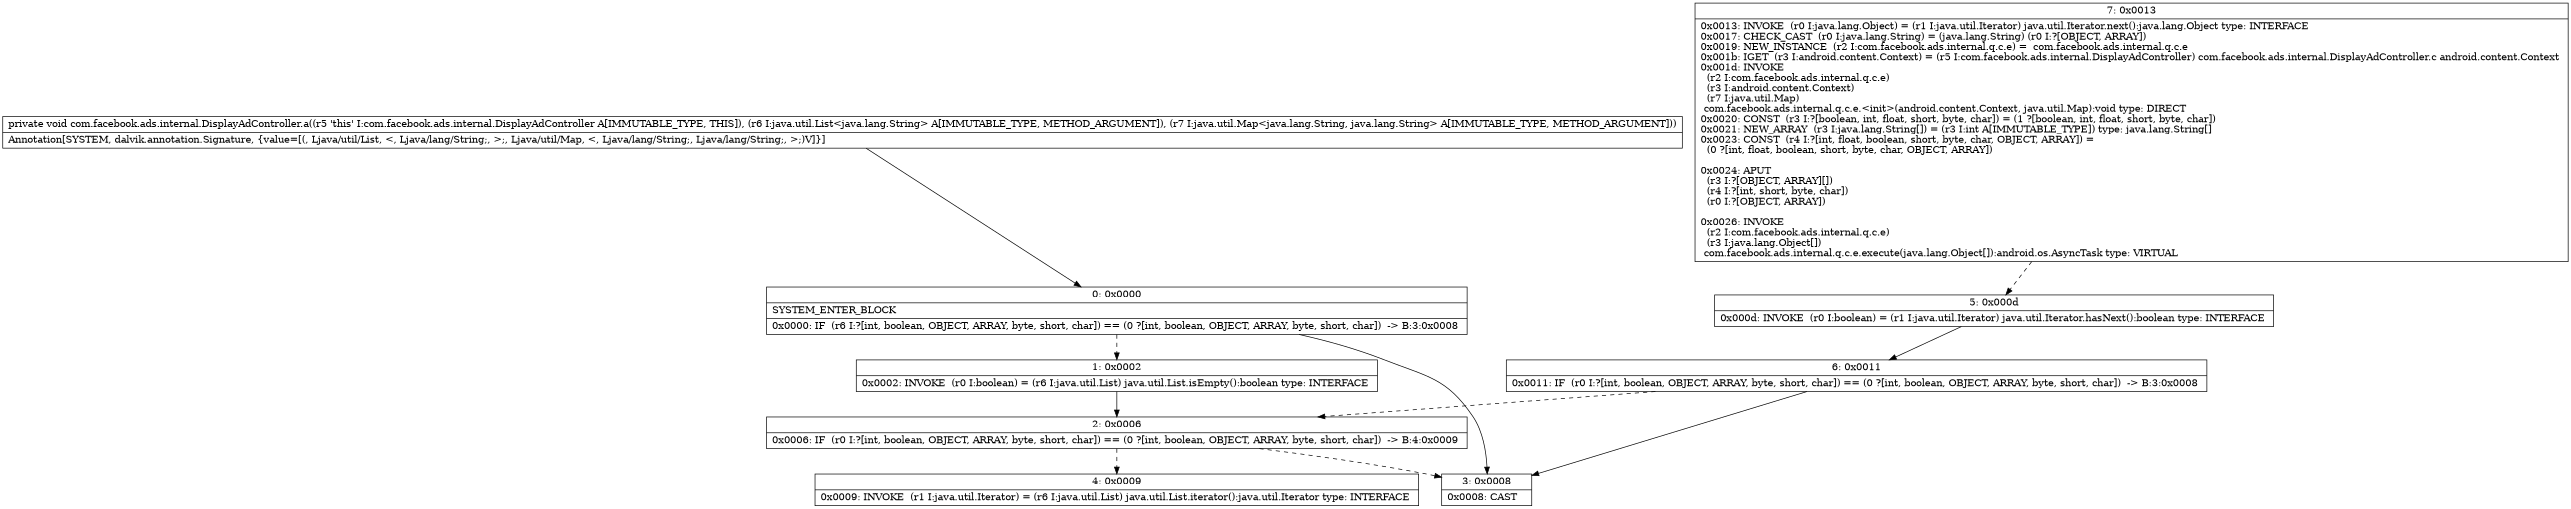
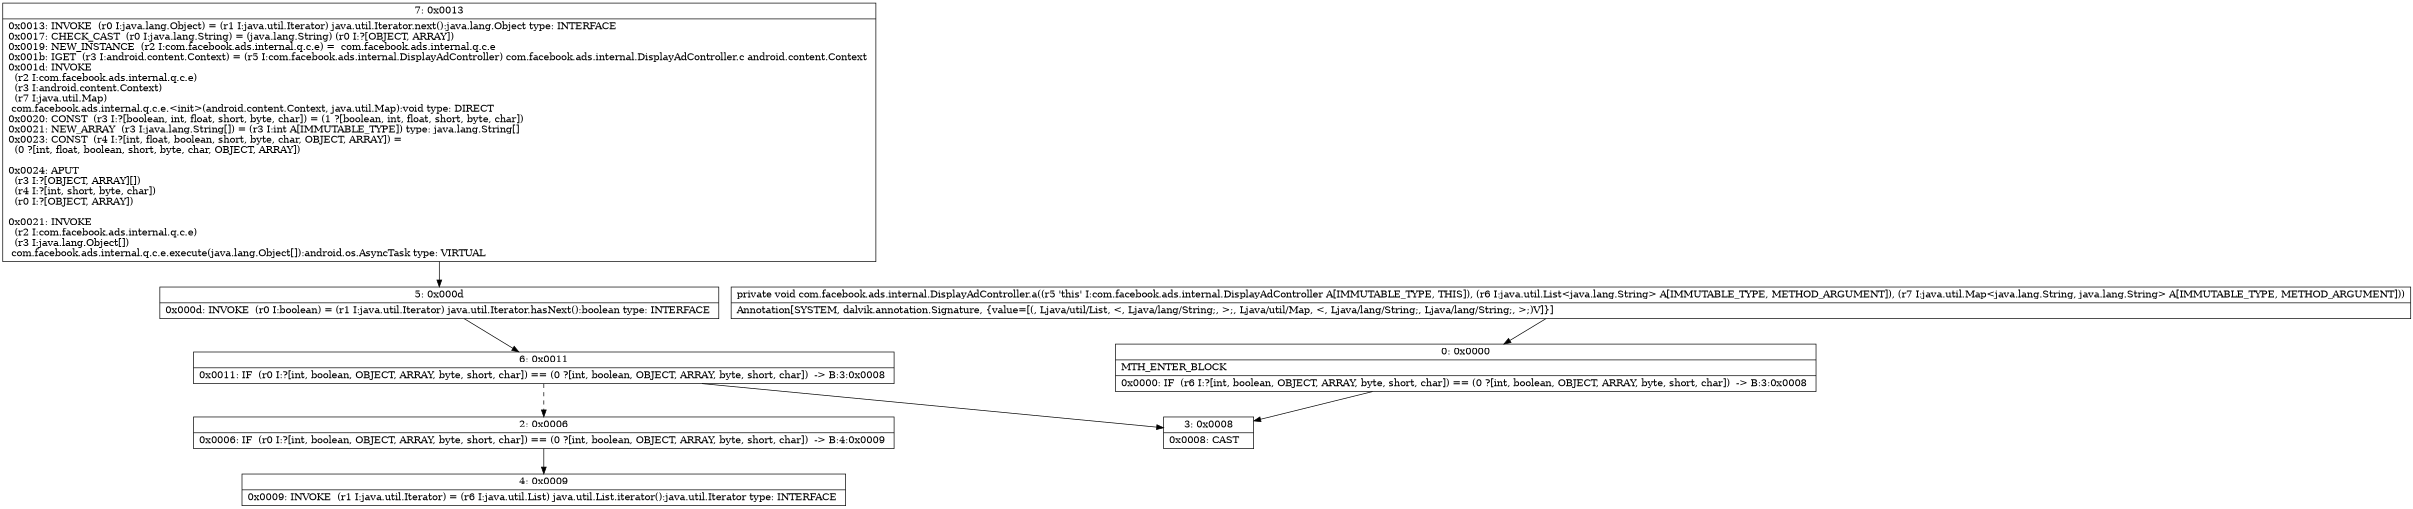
(1746, 222) -> (53, 222)
(2021, 276) -> (439, 271)
(834, 310) -> (1174, 367)
(1117, 376) -> none
(1117, 458) -> (544, 458)
(1347, 461) -> none
